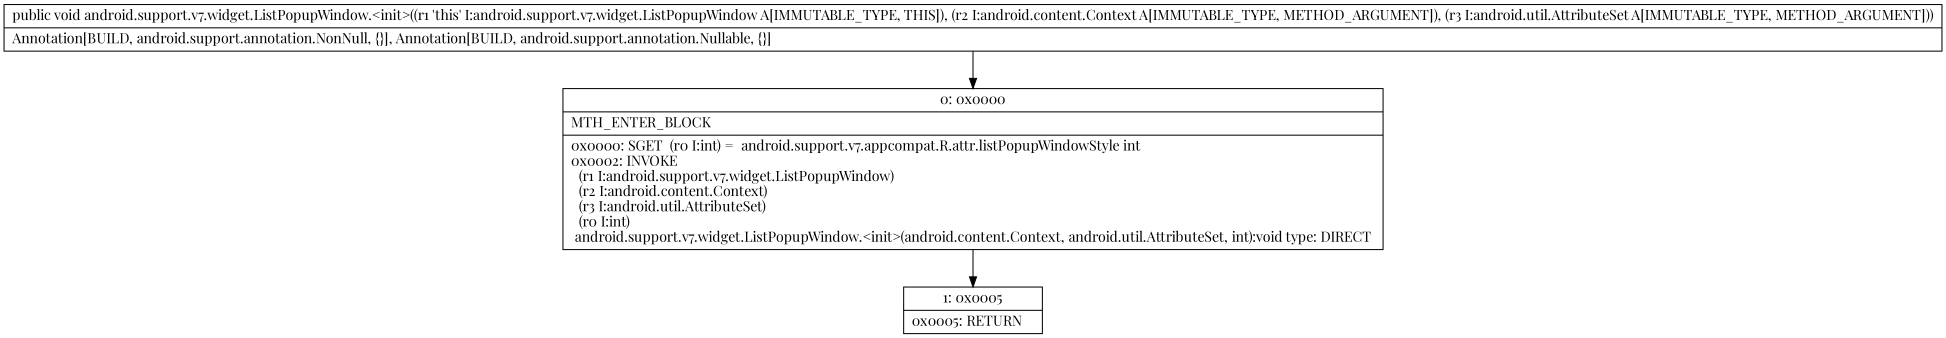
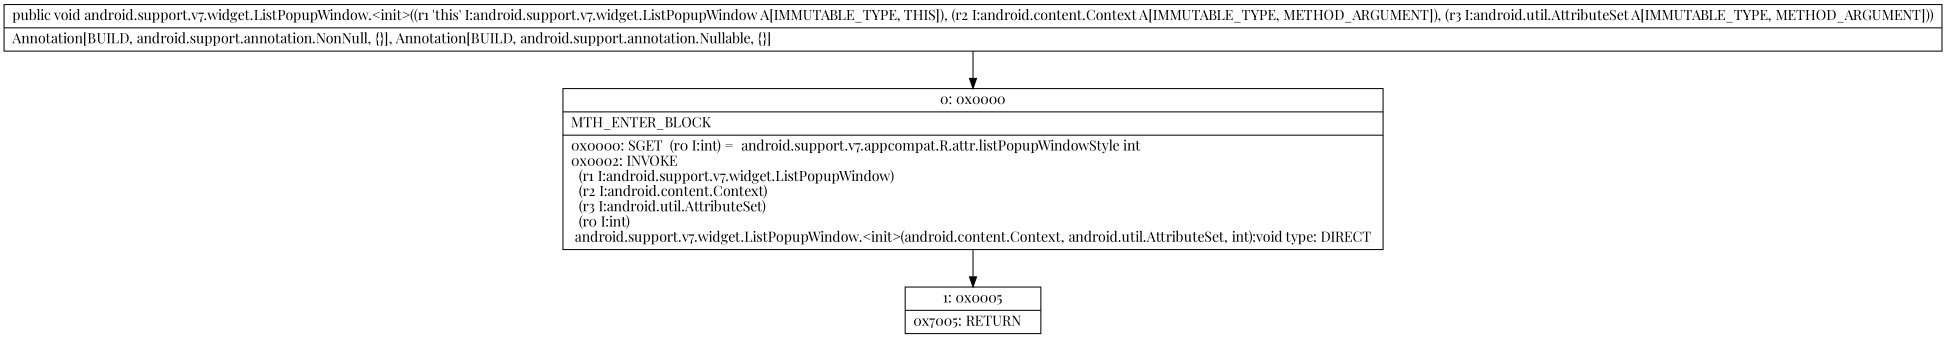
(973, 321) -> (973, 321)
